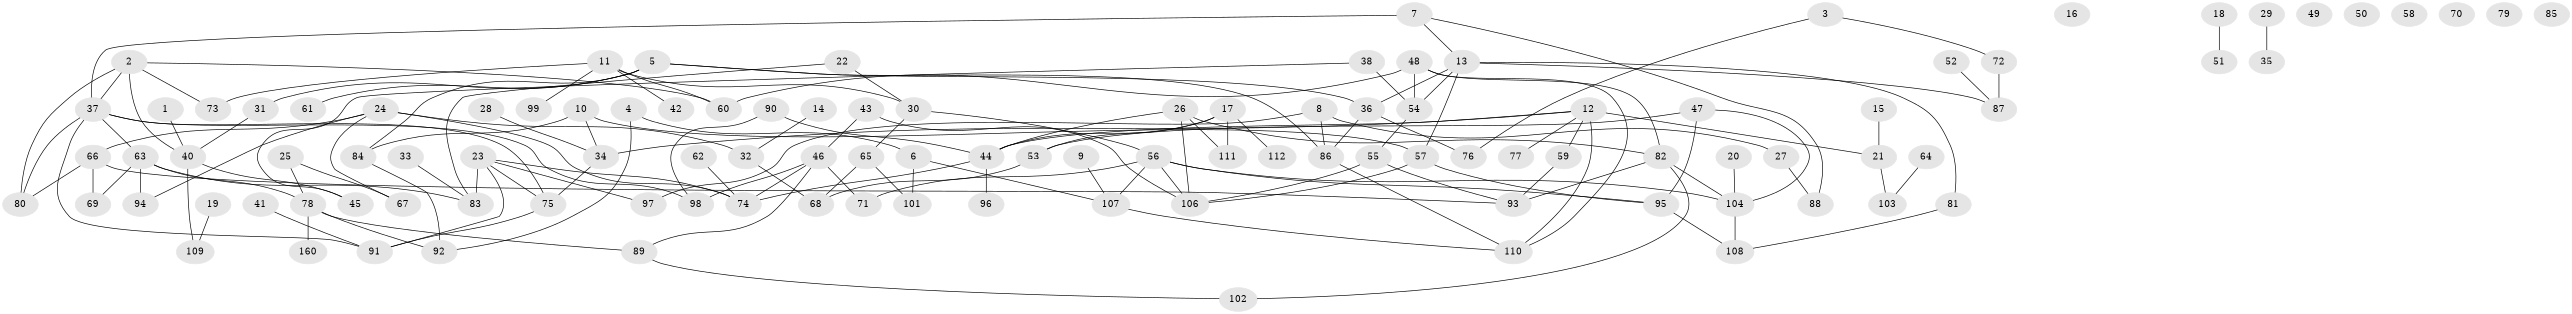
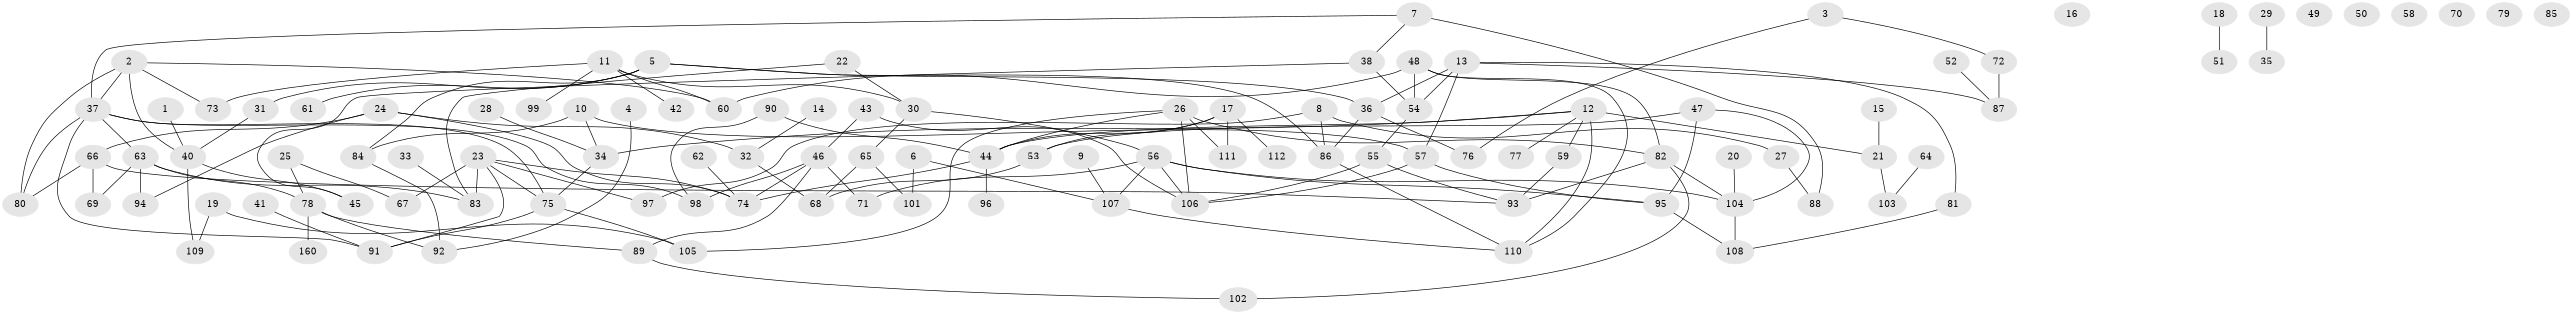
(1438, 38) -> (1391, 38)
(771, 133) -> none
(333, 166) -> (444, 178)
none -> (688, 252)
